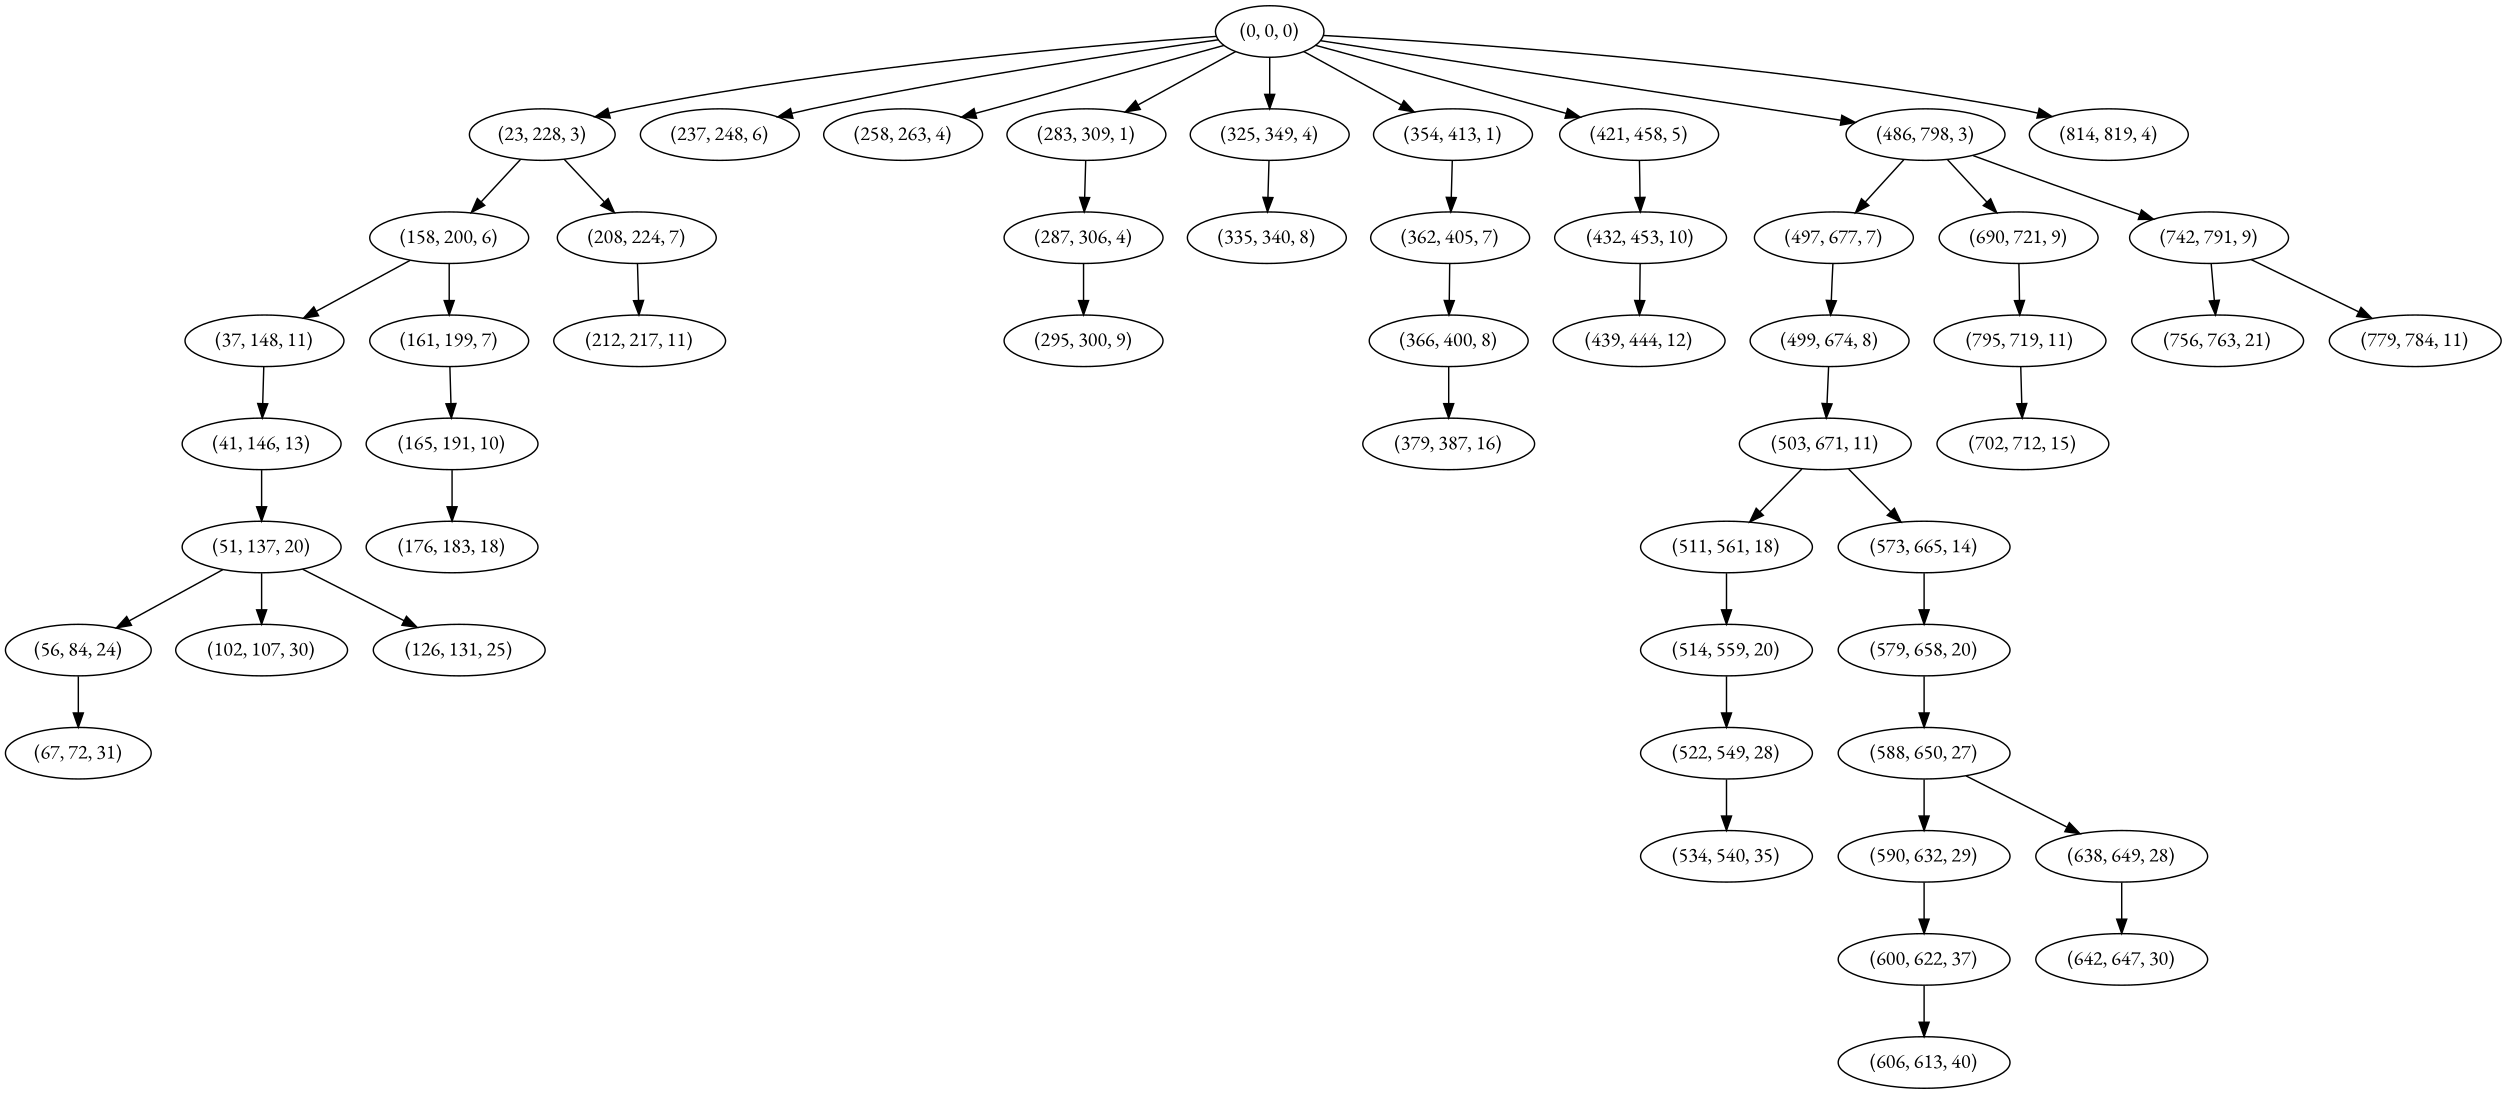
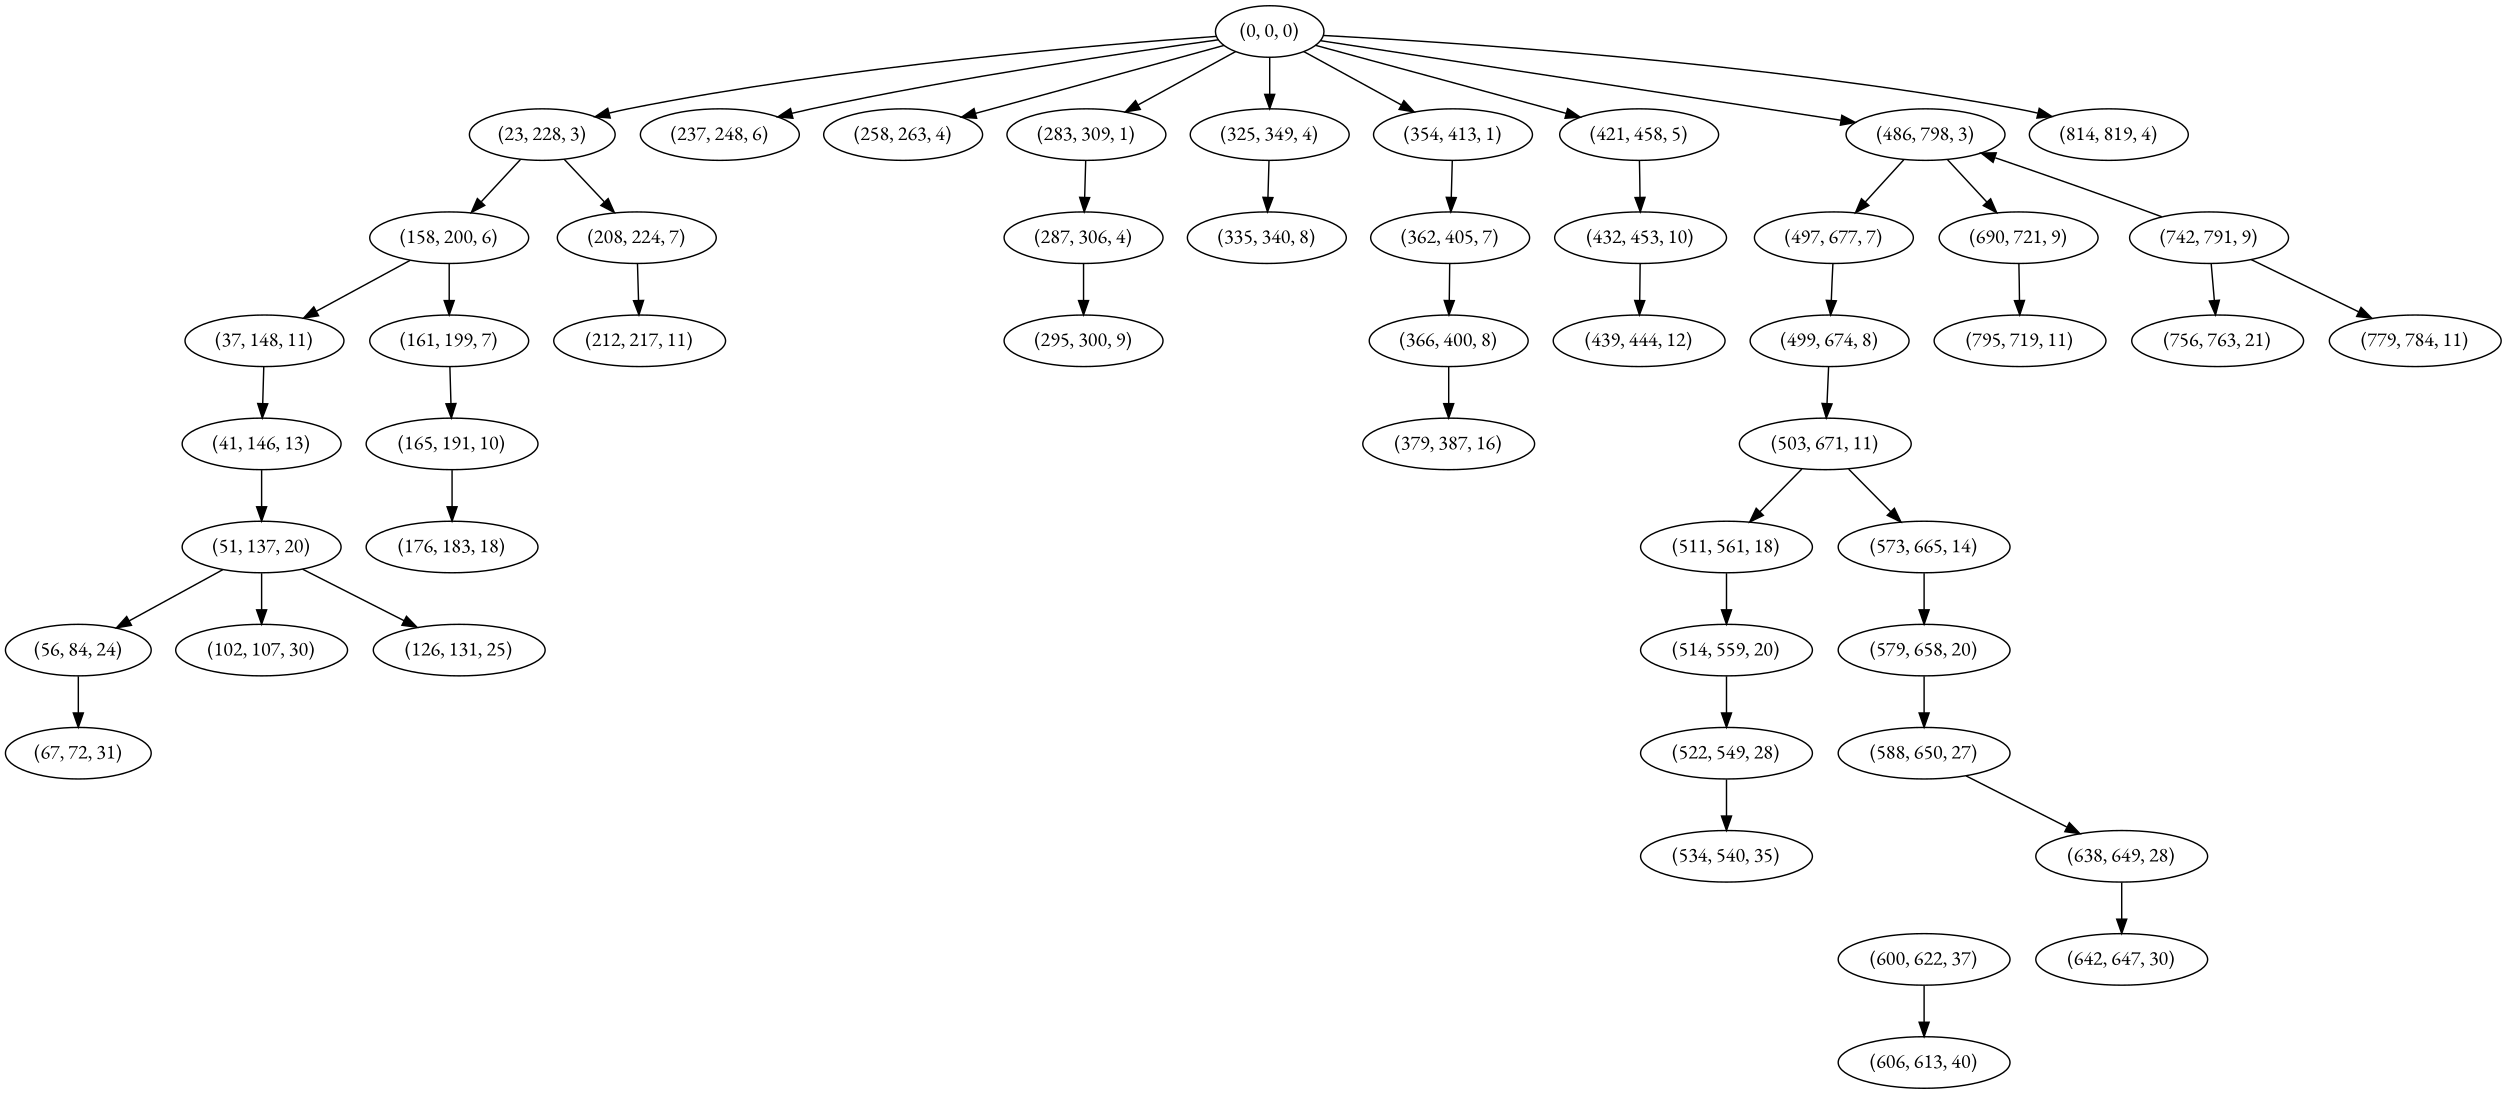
(2056, 186) -> (2079, 187)
(2023, 444) -> none
(1924, 856) -> none
